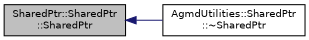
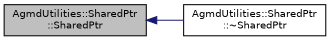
(65, 20) -> (75, 20)
